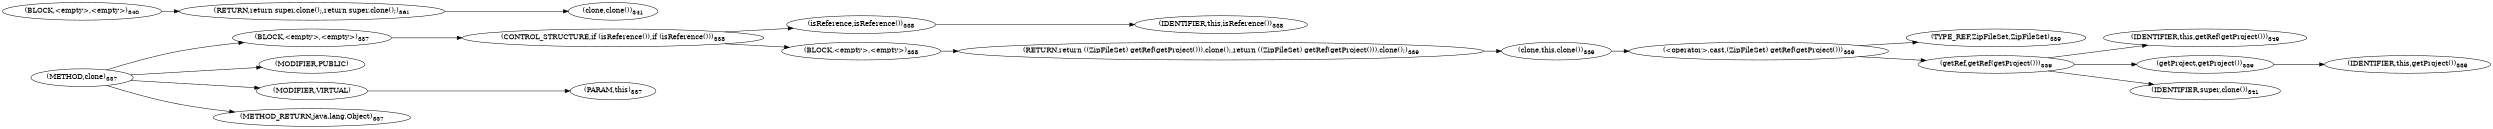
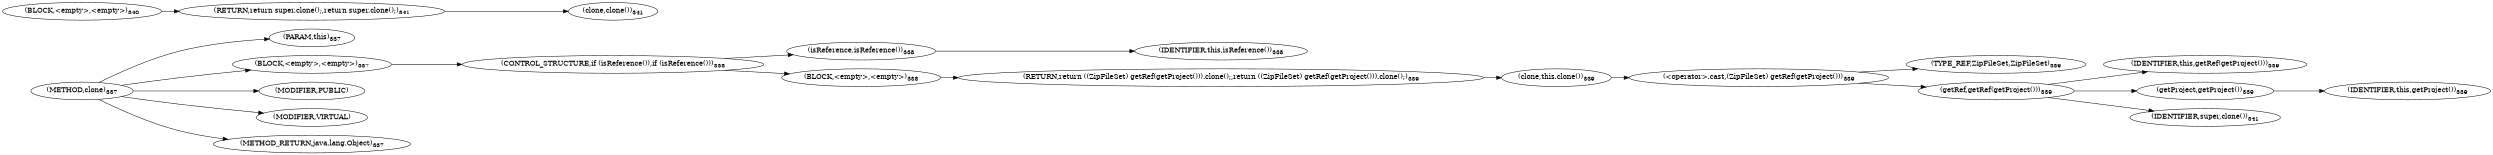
(404, 11) -> (404, 11)
(2274, 37) -> (2274, 64)
(466, 91) -> (179, 51)
